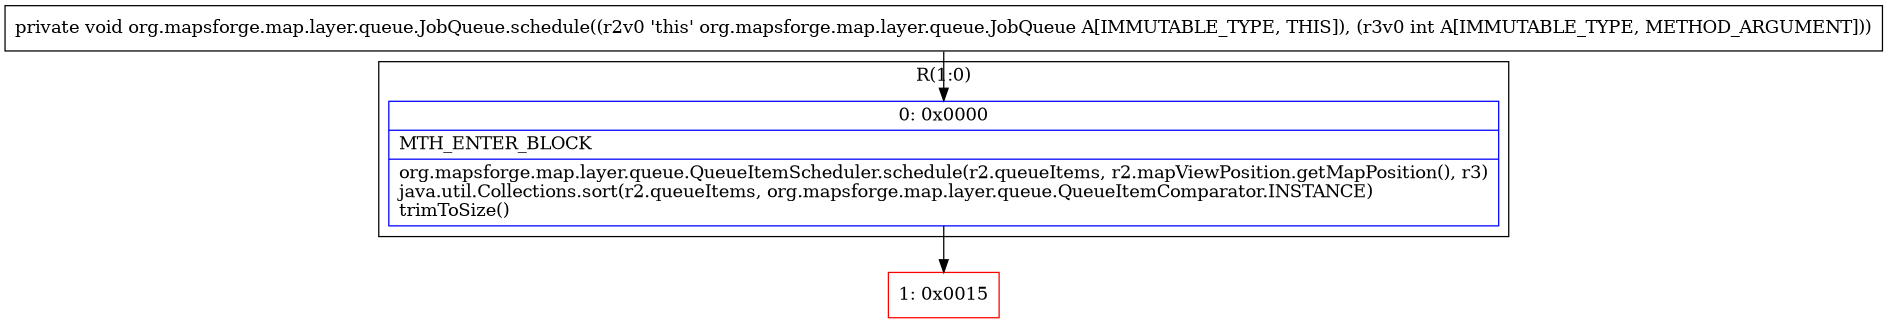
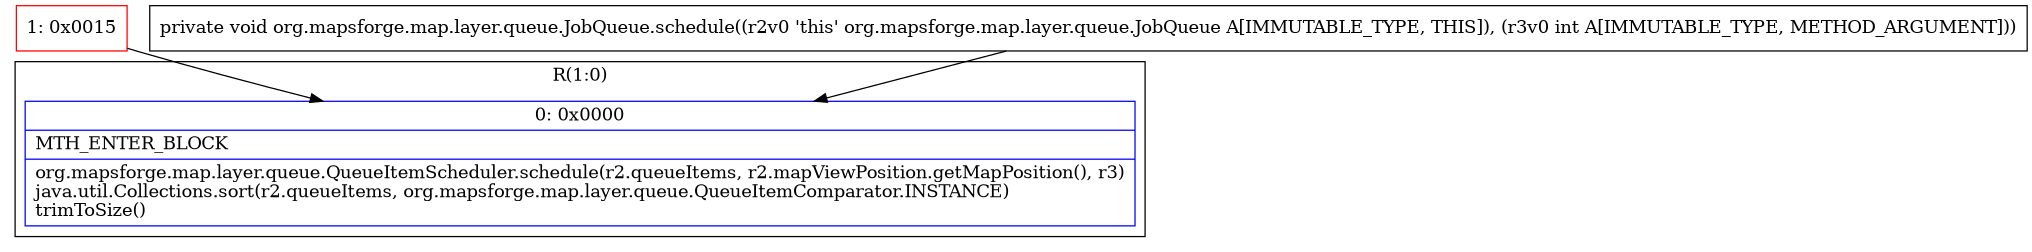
(944, 244) -> (219, 74)
